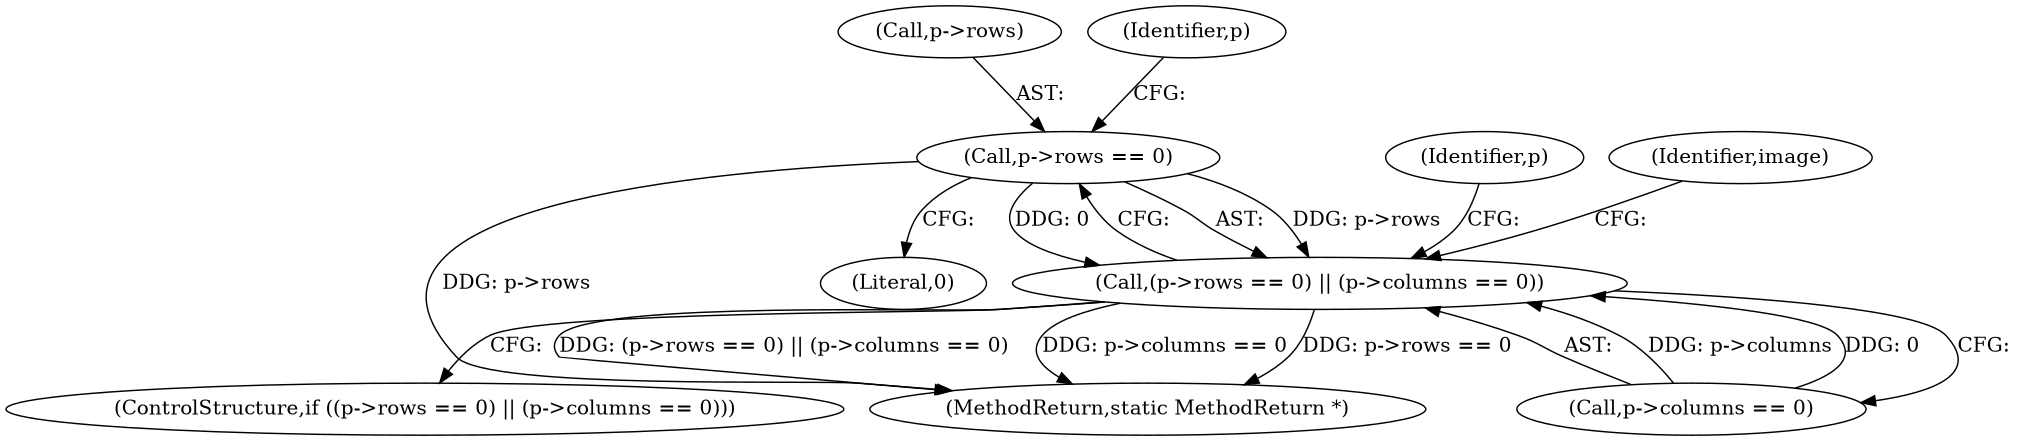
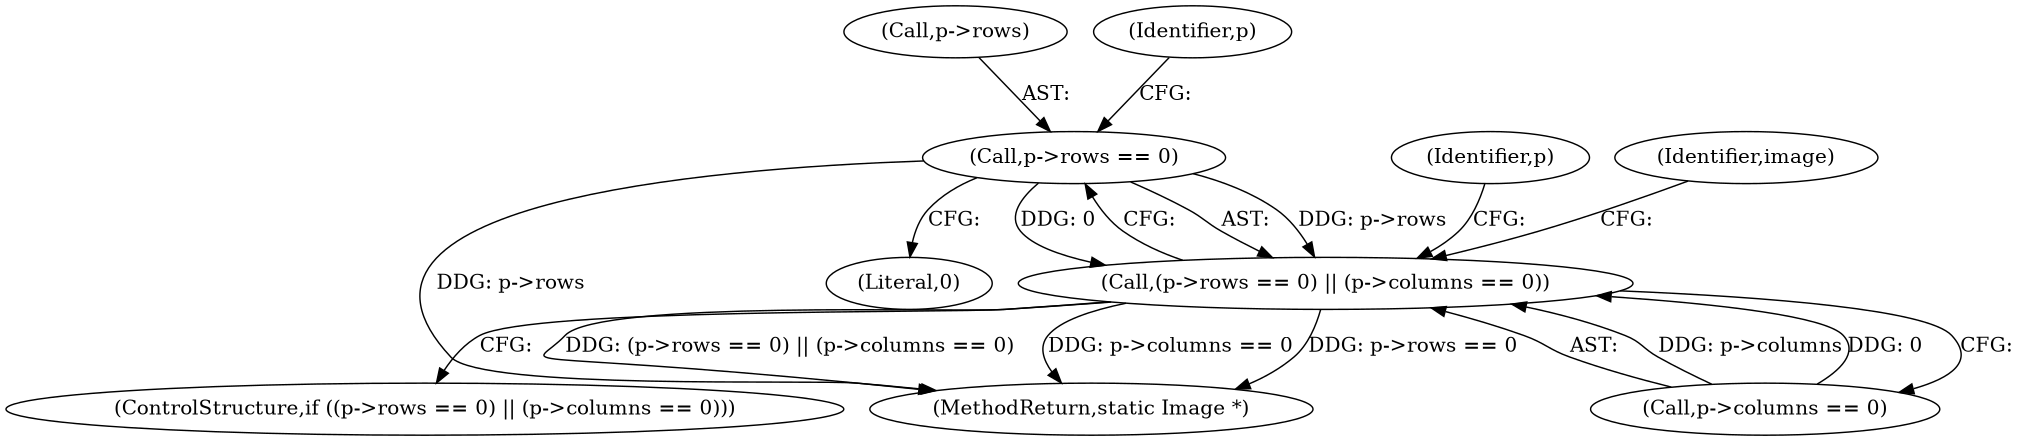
(1148, 409) -> (1091, 409)
